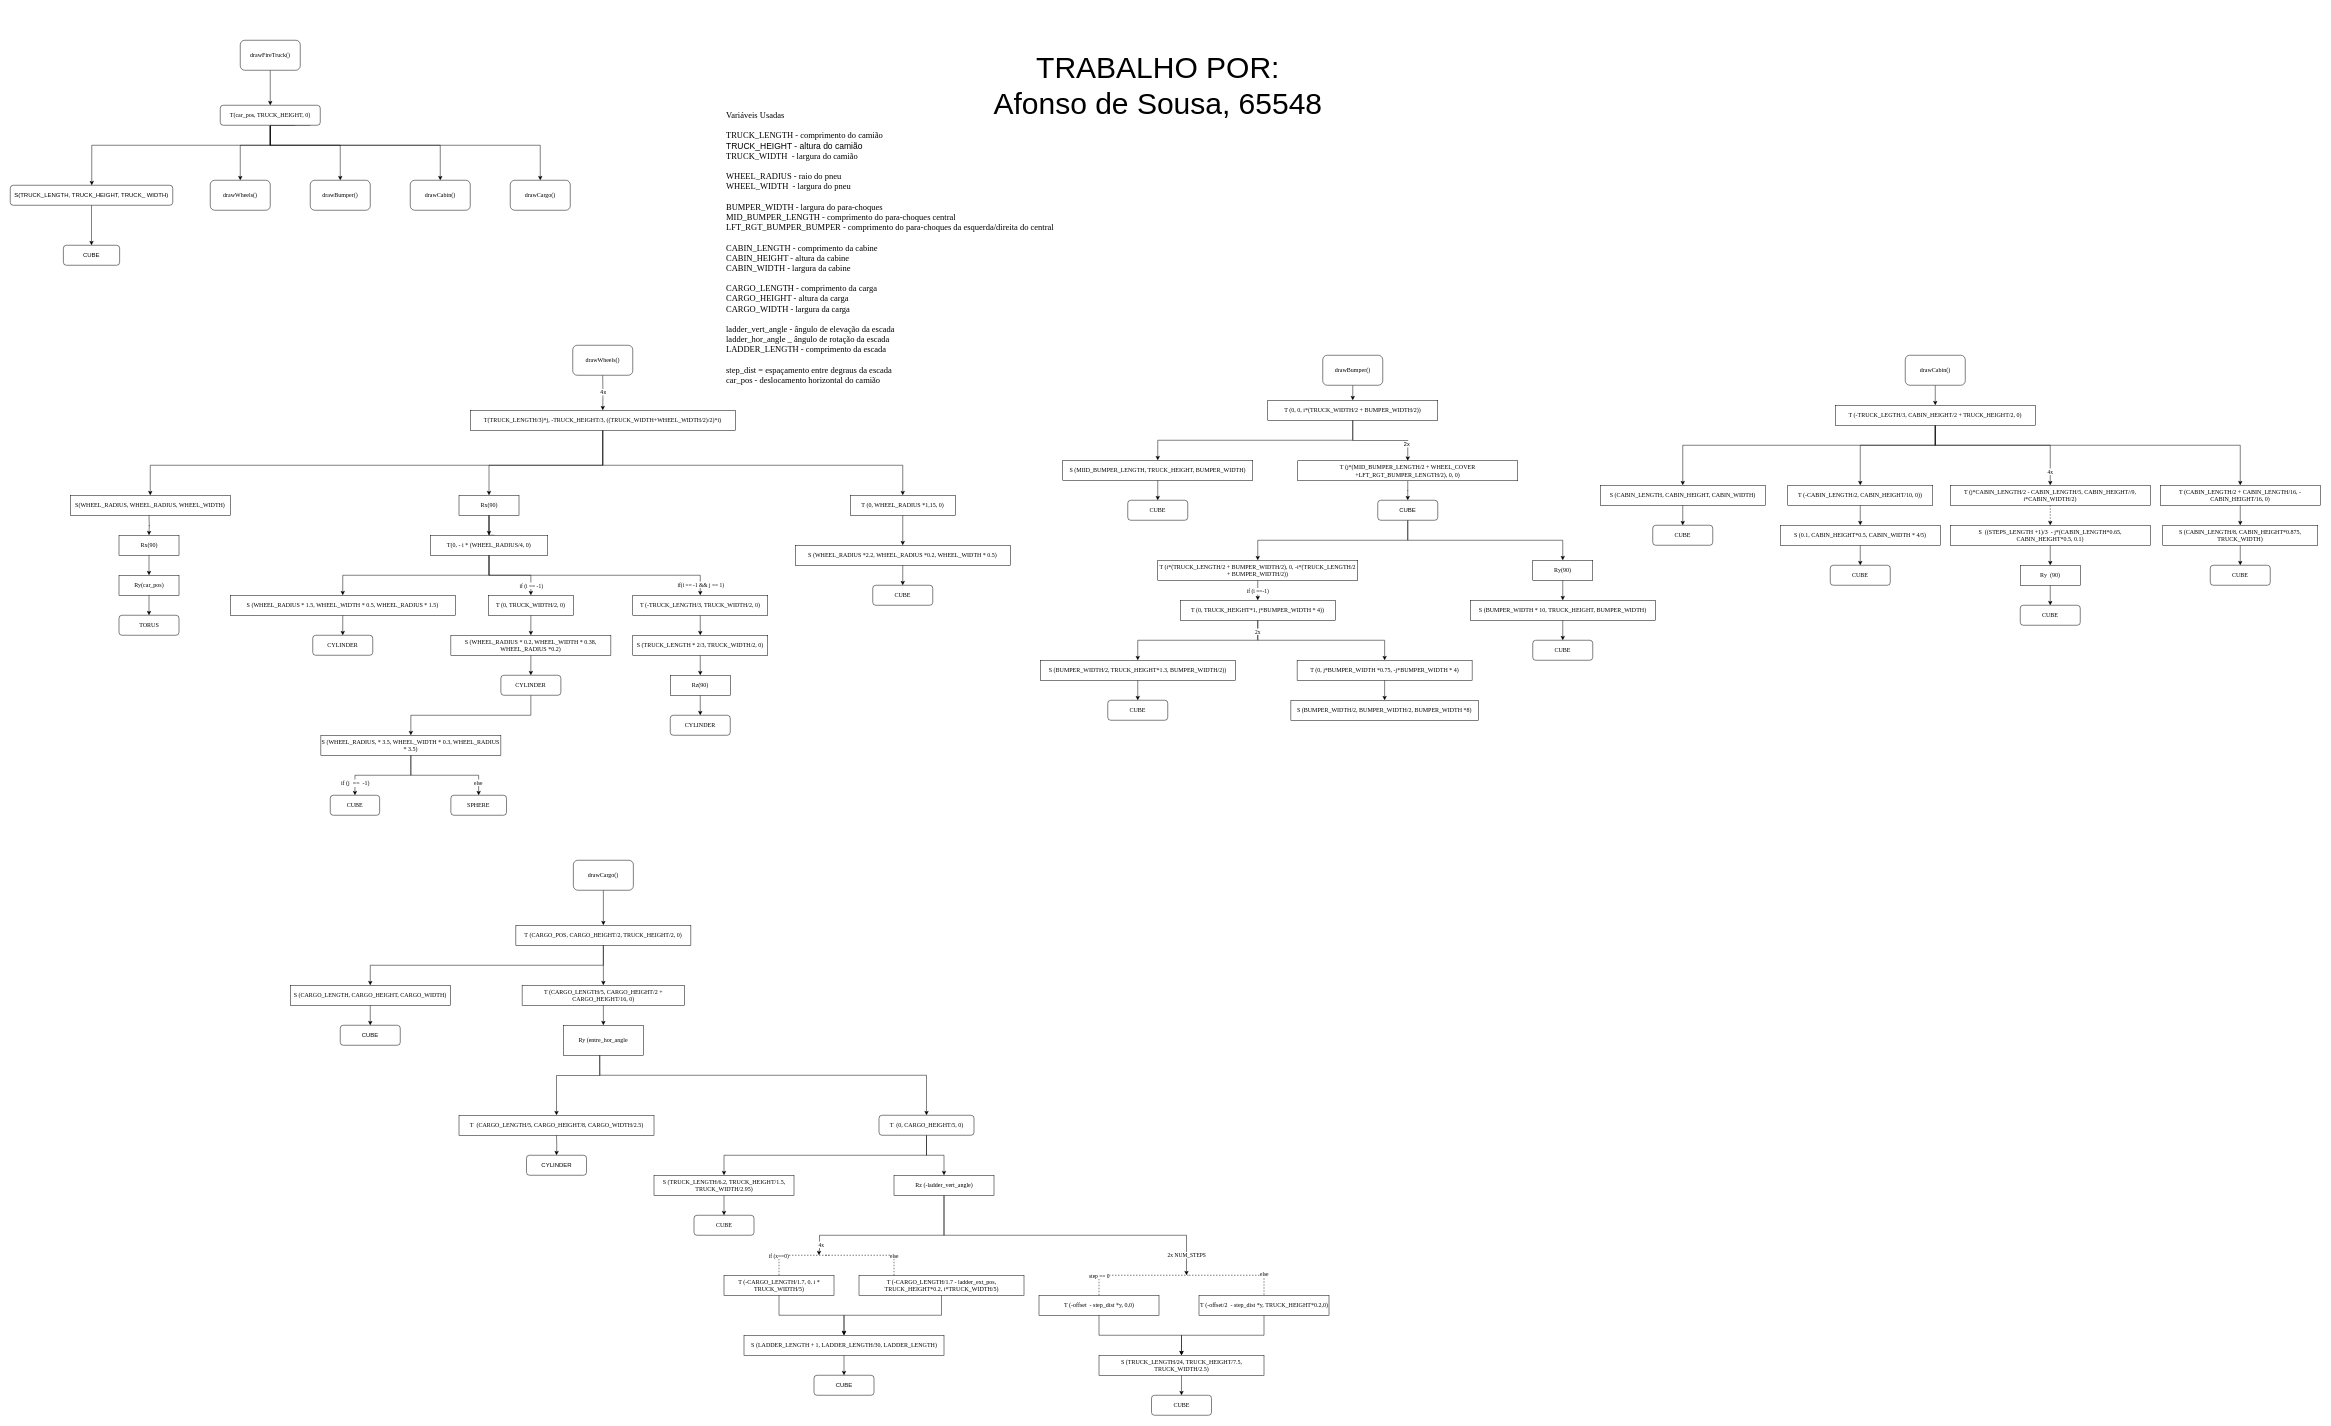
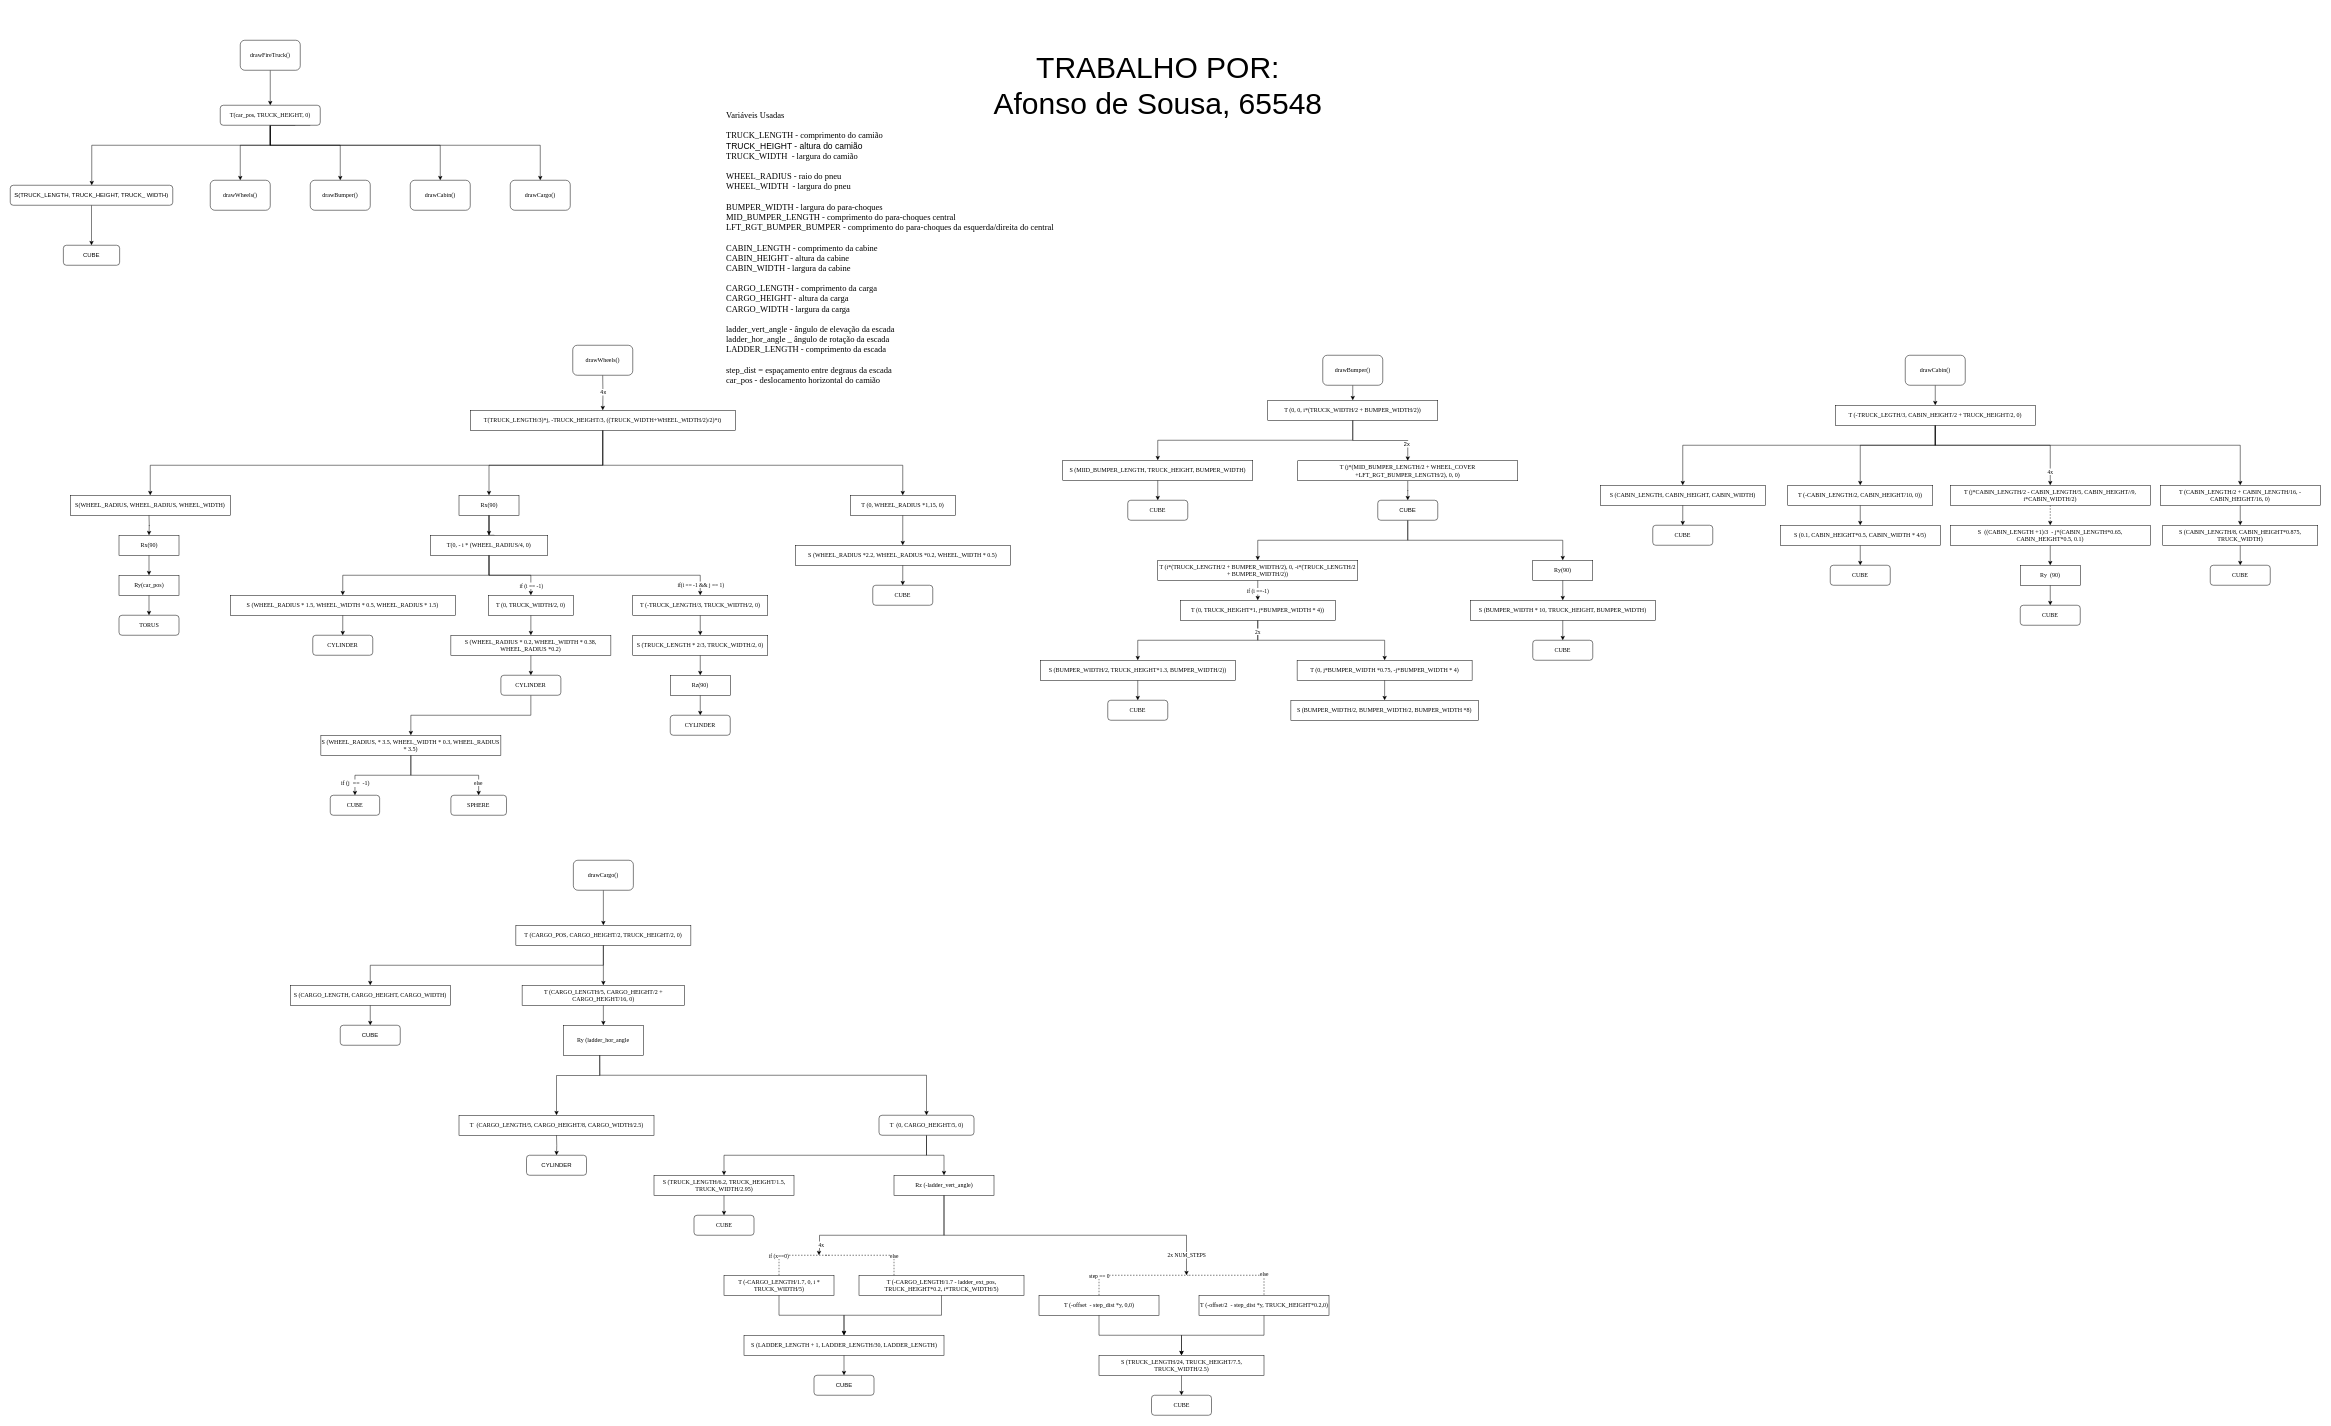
(2050, 535) -> (2050, 535)
(603, 1040) -> (603, 1040)
